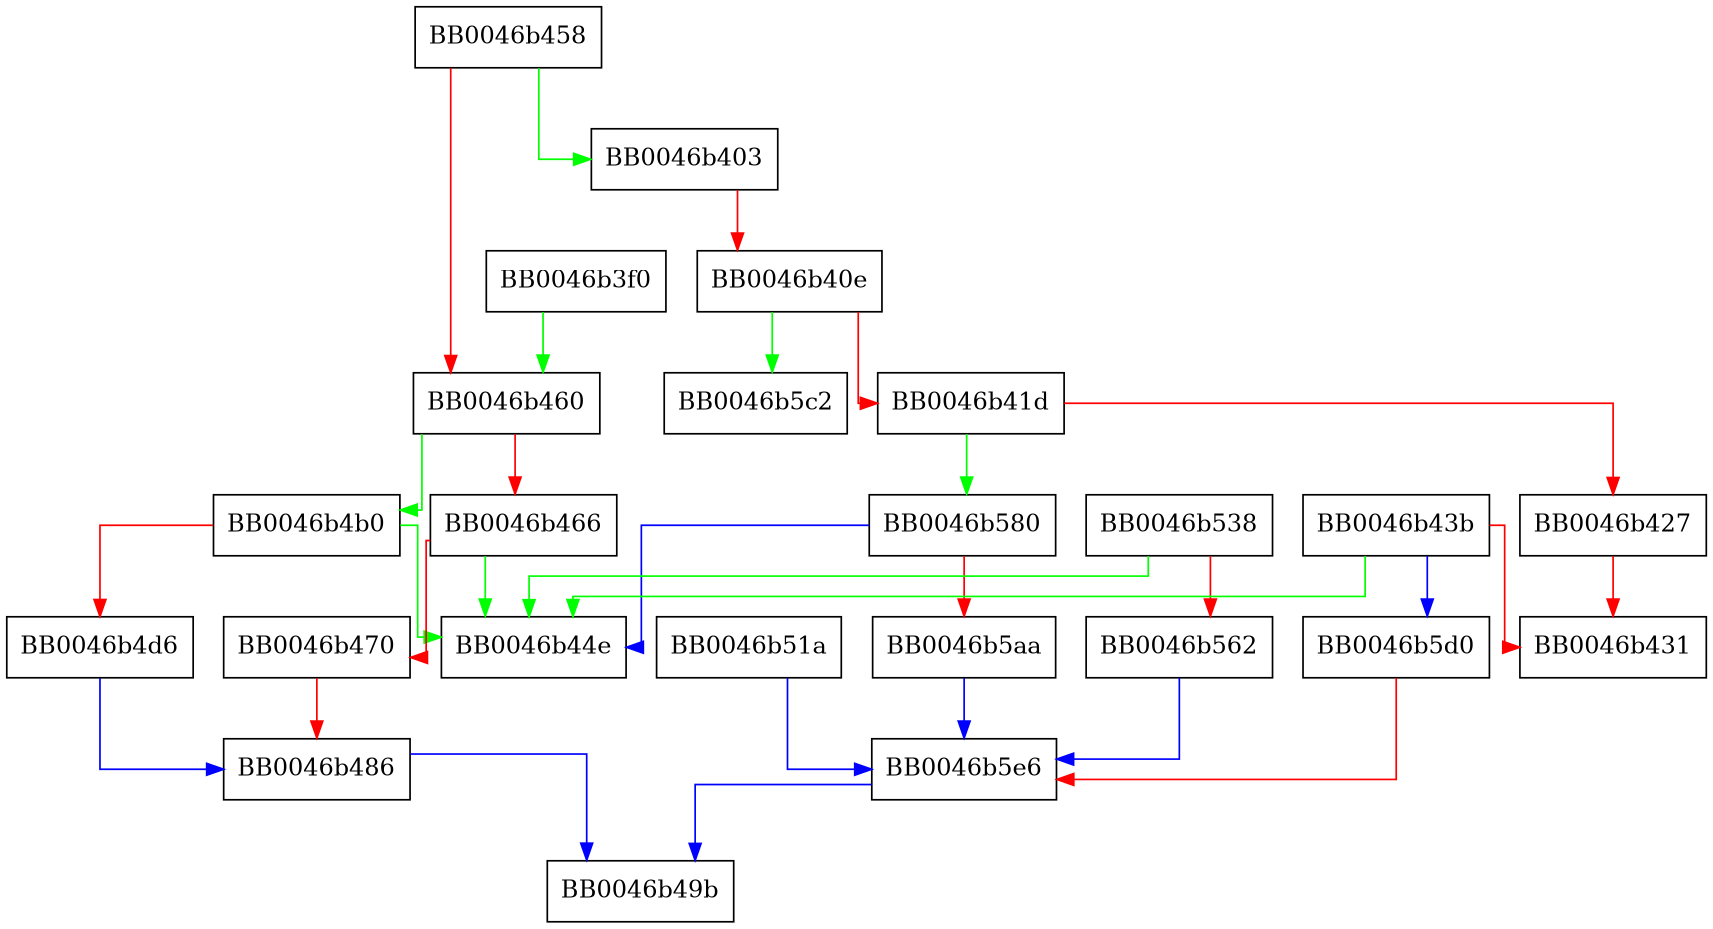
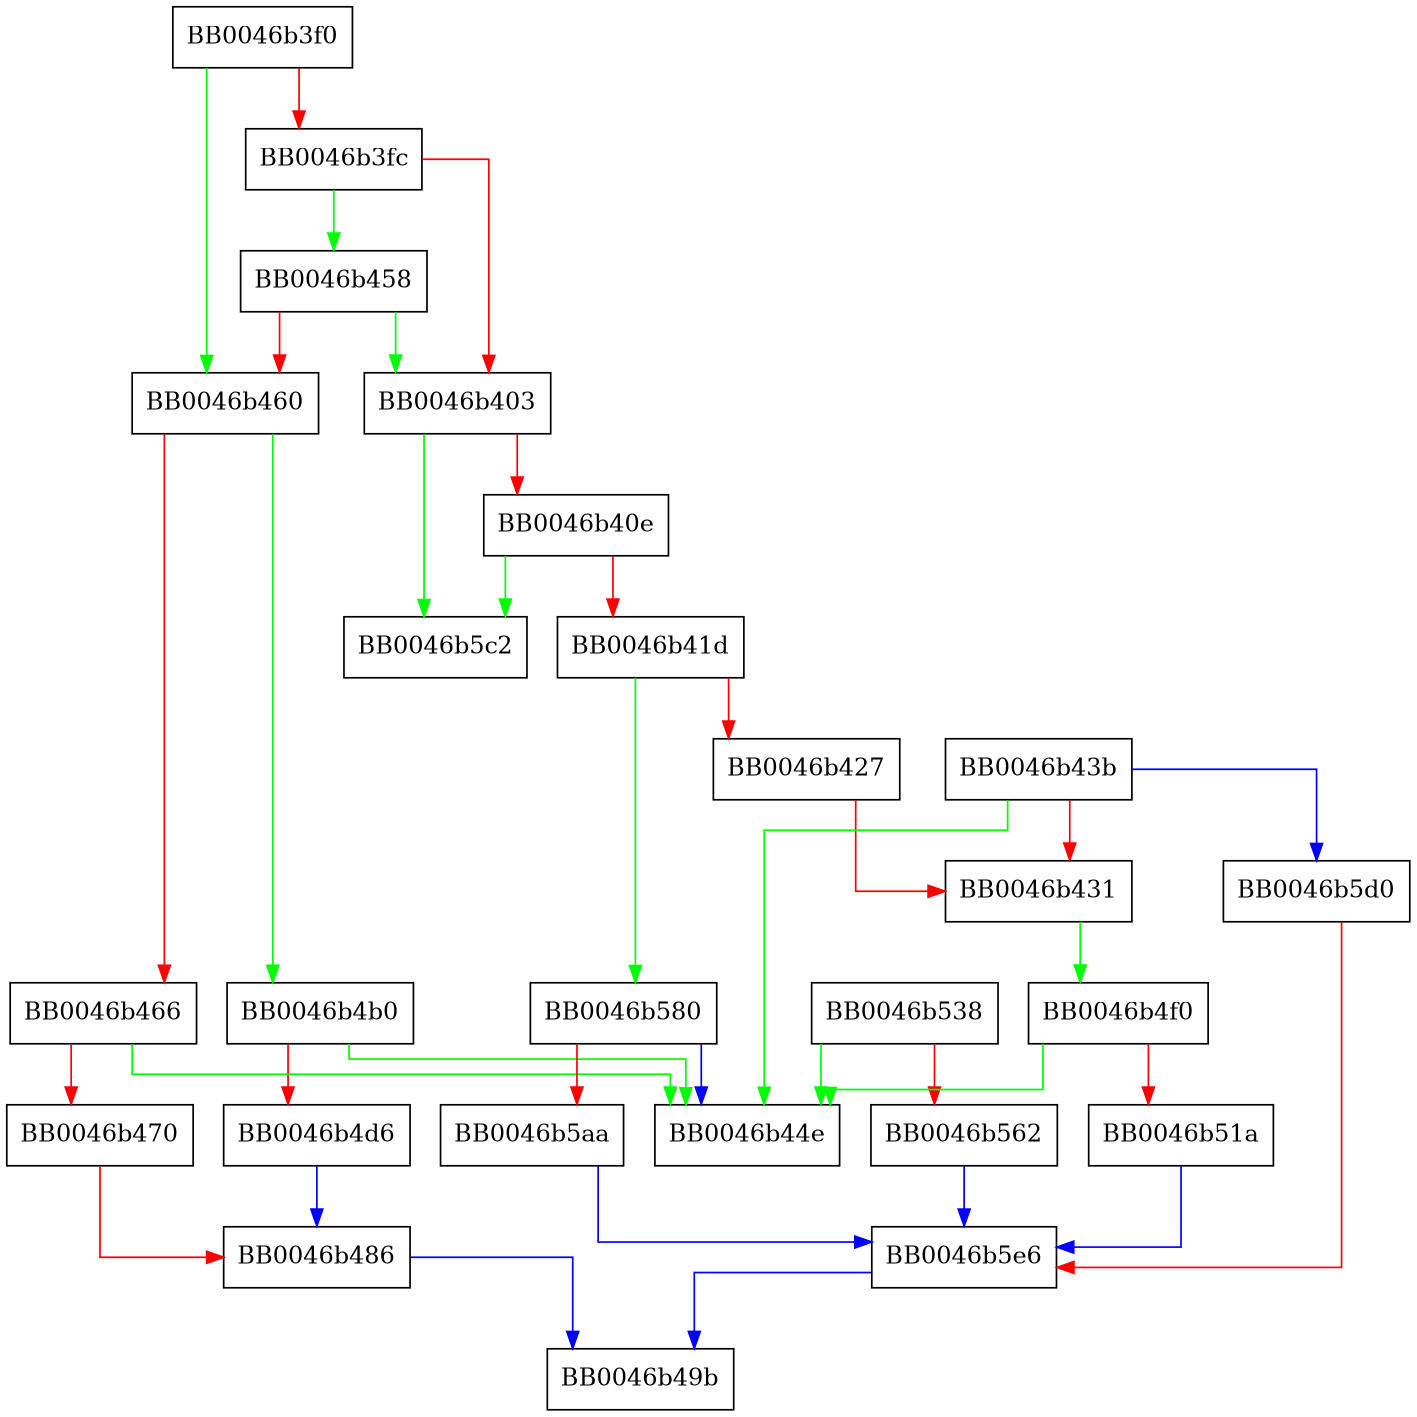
none -> (334, 159)
none -> (424, 517)
none -> (1118, 1013)
